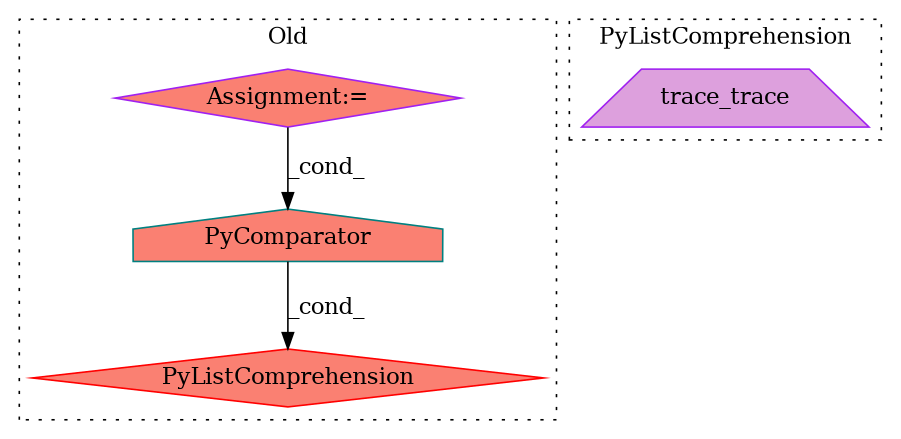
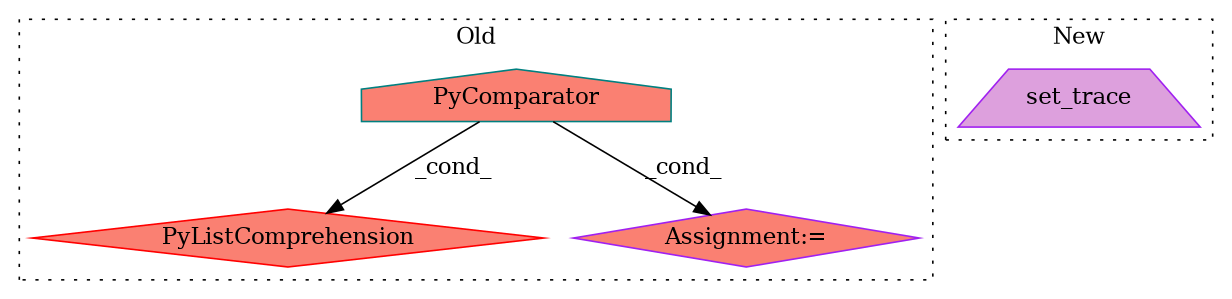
(725, 38) -> (1079, 38)
(725, 98) -> (1079, 98)
(288, 160) -> (625, 164)
